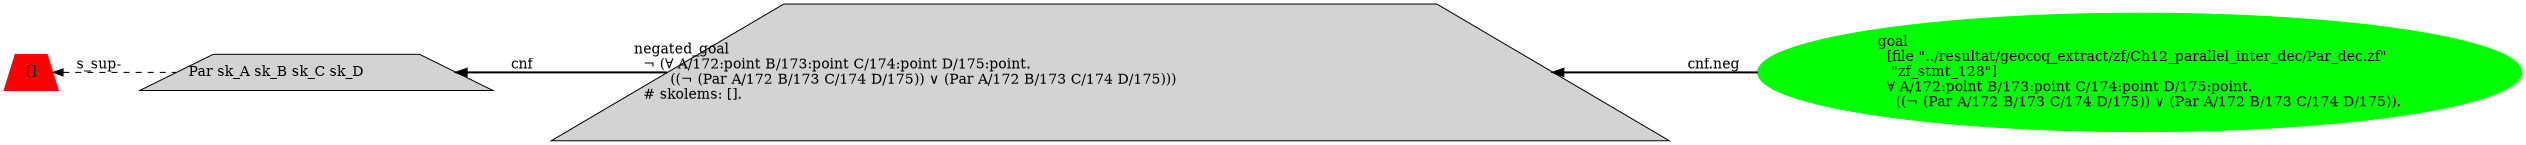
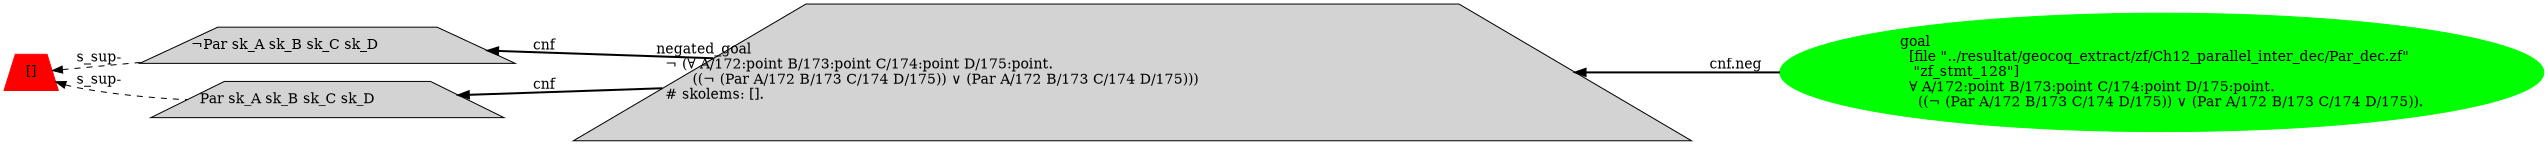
none -> (327, 45)
